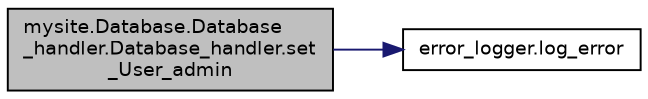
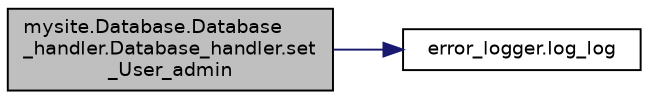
(522, 50) -> (522, 50)
